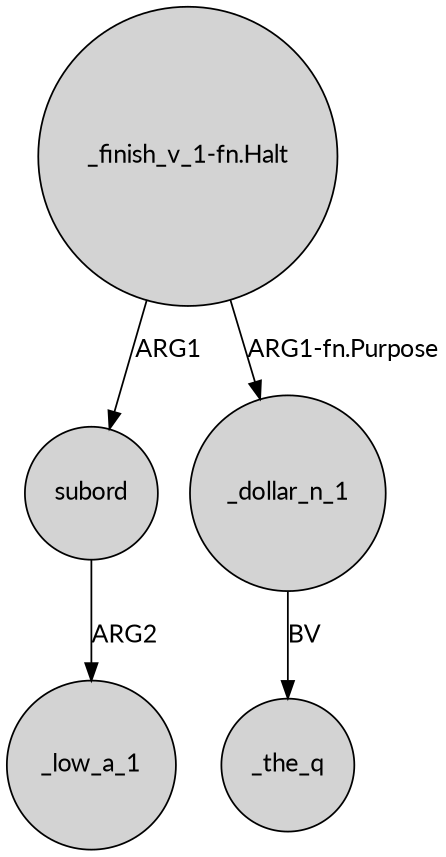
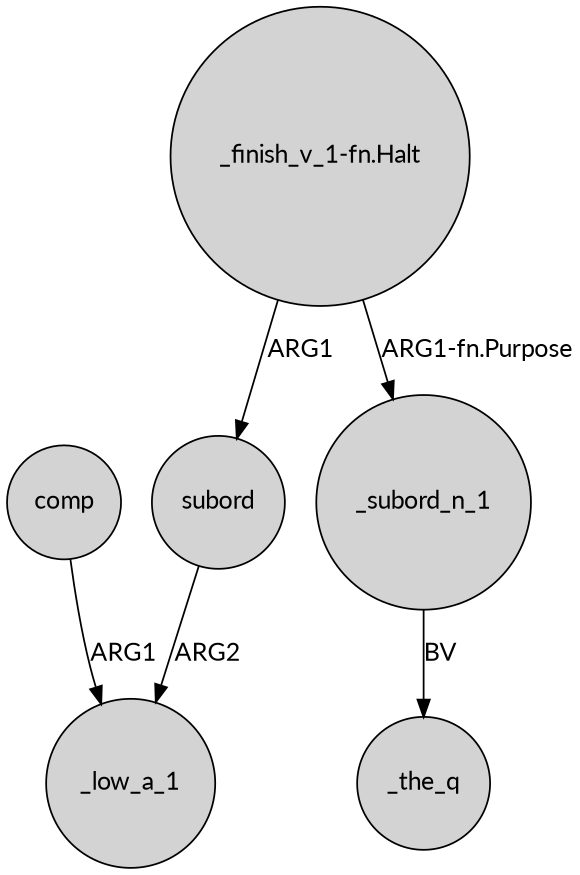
(288, 493) -> (424, 502)
none -> (64, 502)
